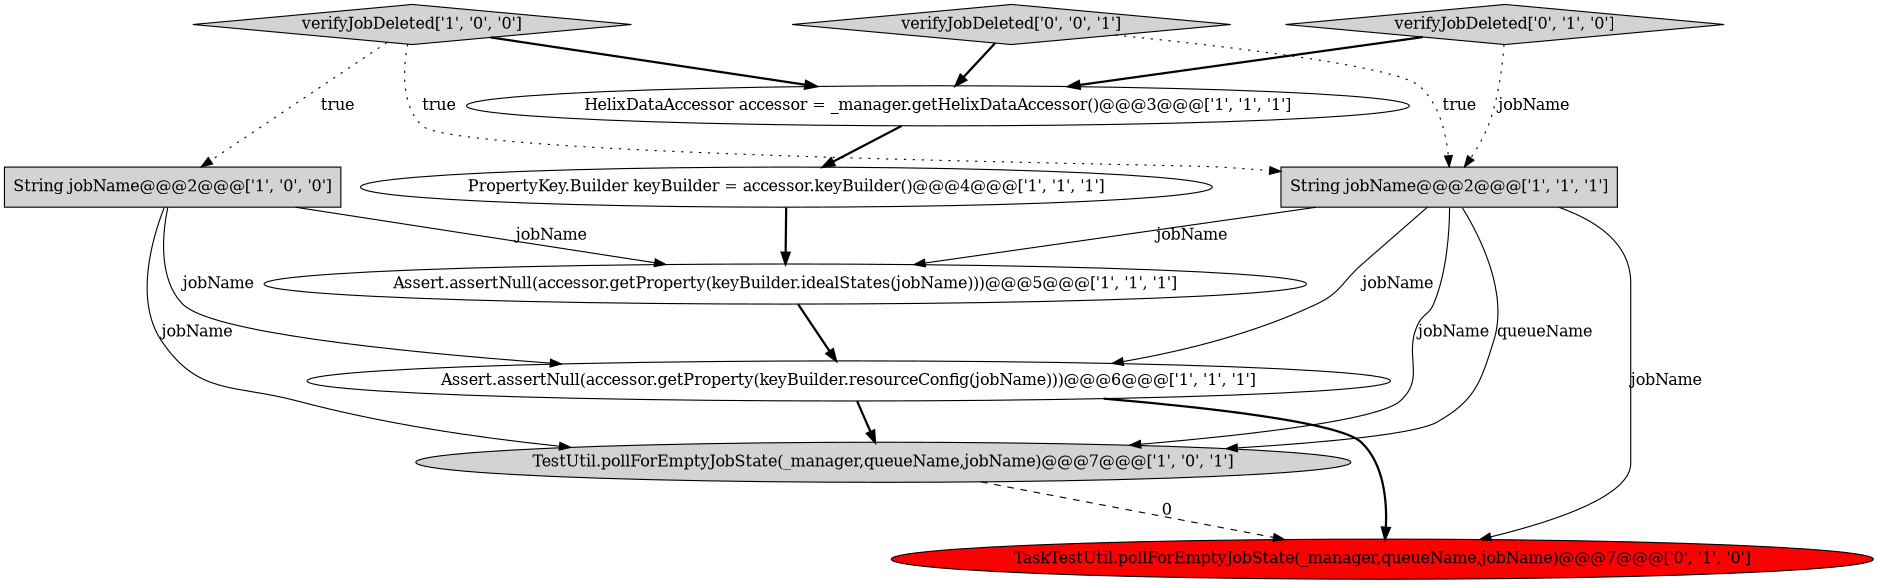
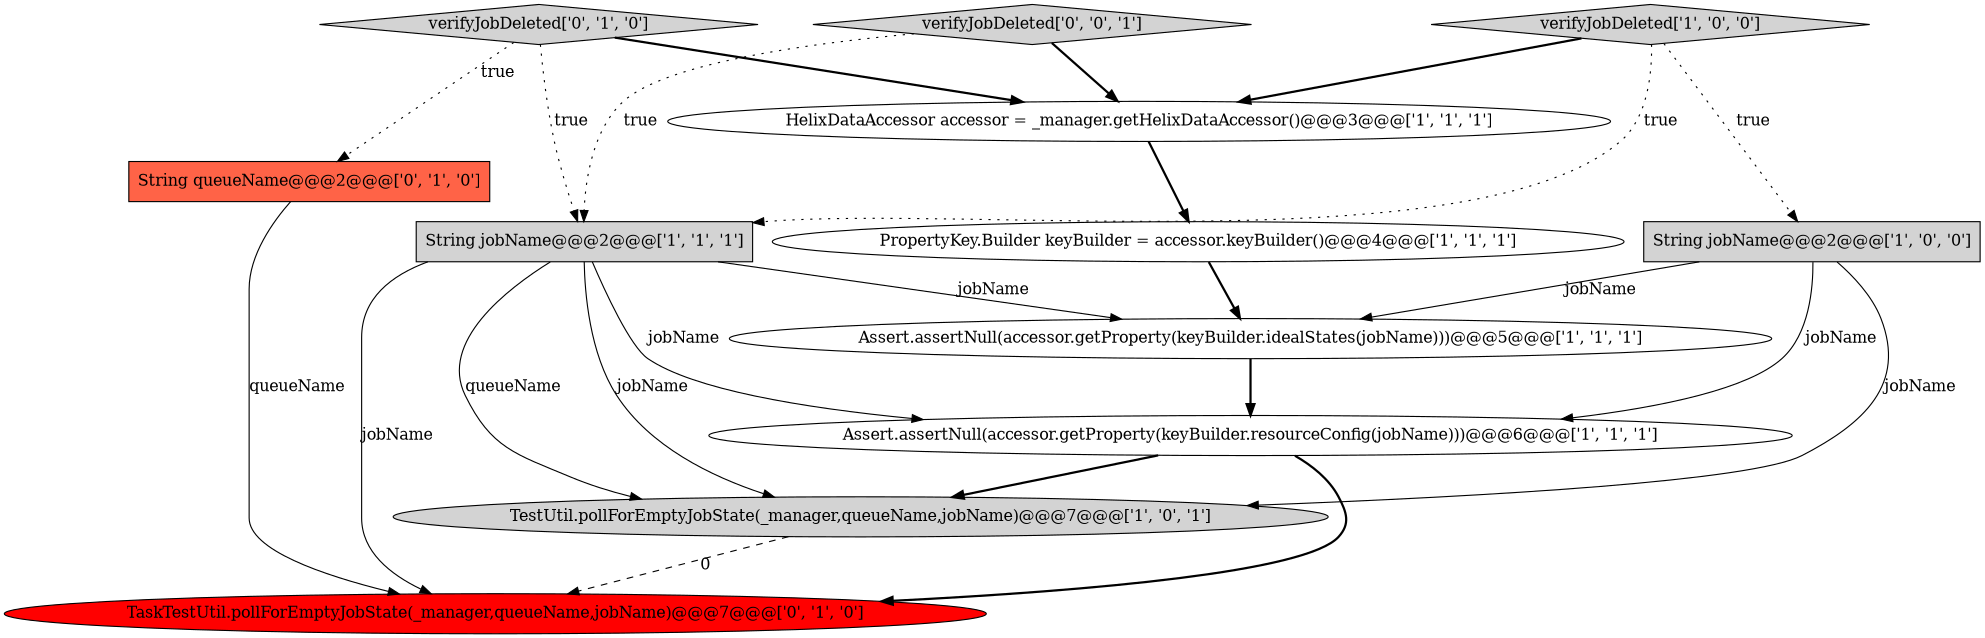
(1534, 106) -> (572, 121)
none -> (309, 182)
